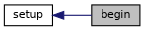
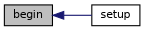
(78, 15) -> (78, 15)
